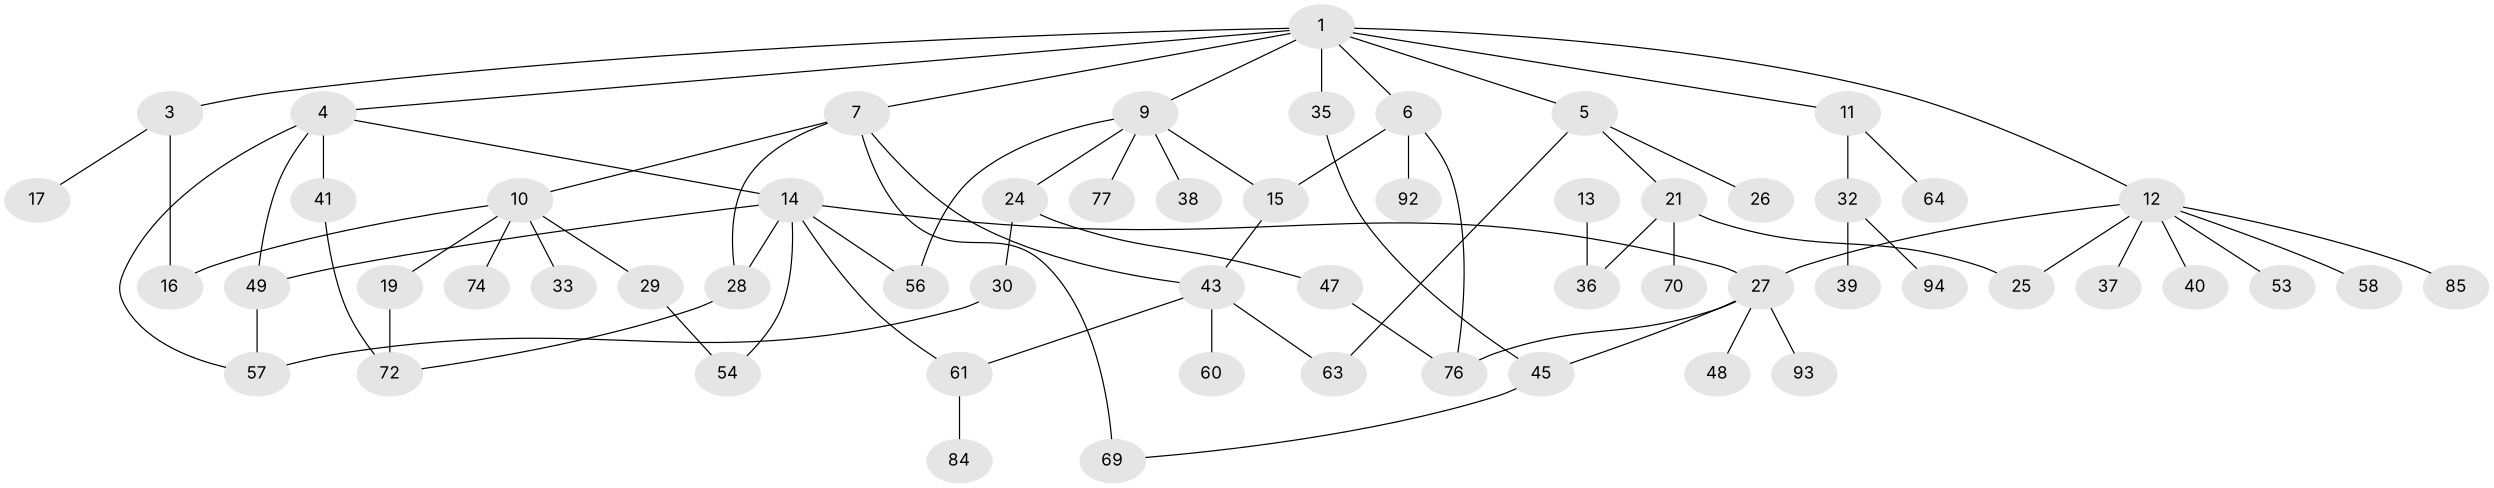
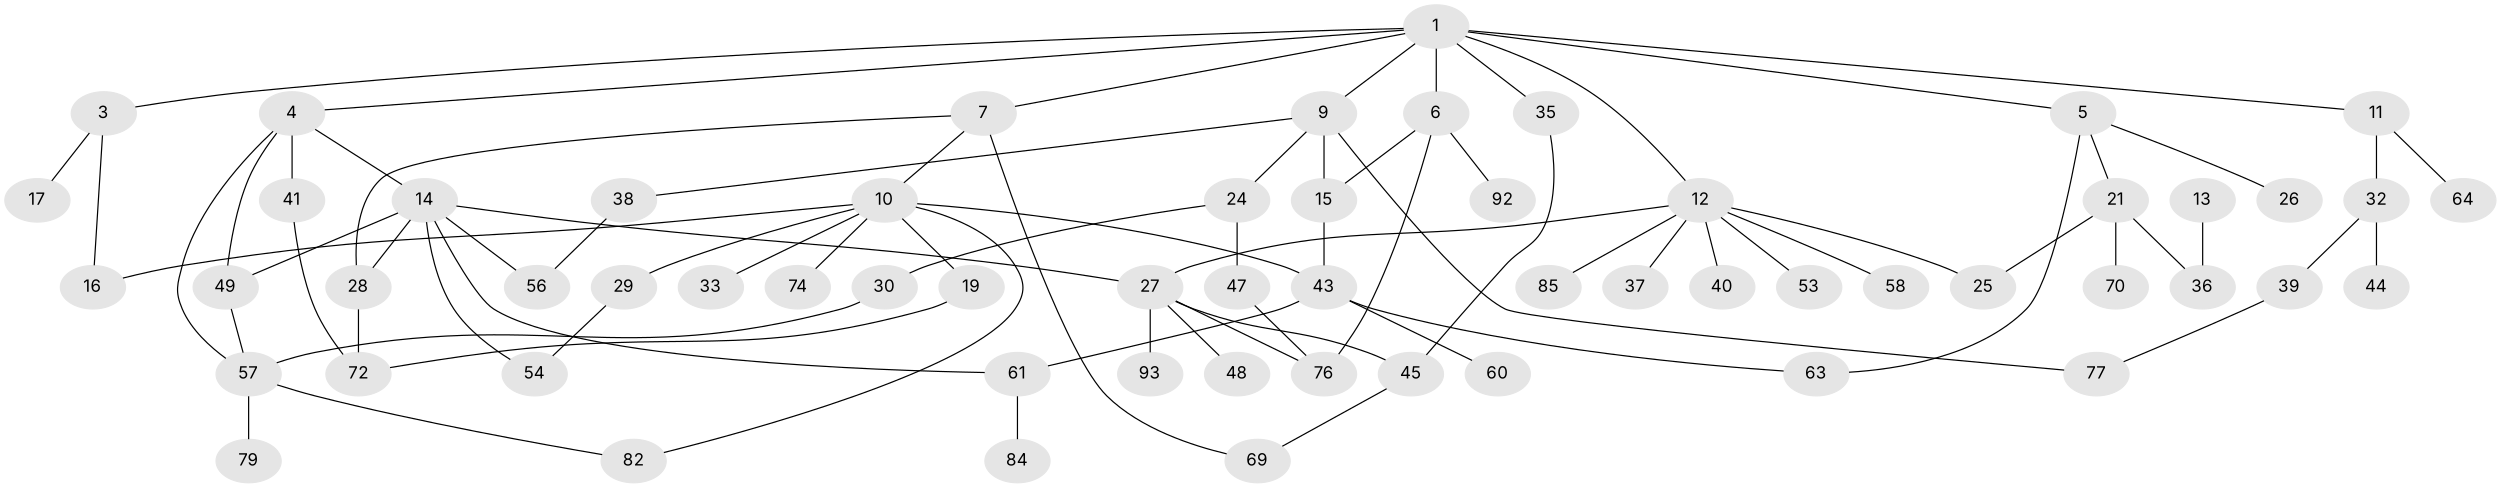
(993, 163) -> (581, 244)
(1001, 236) -> (1120, 229)
(1935, 287) -> (2376, 287)
none -> (2194, 332)
none -> (249, 461)
none -> (634, 461)
